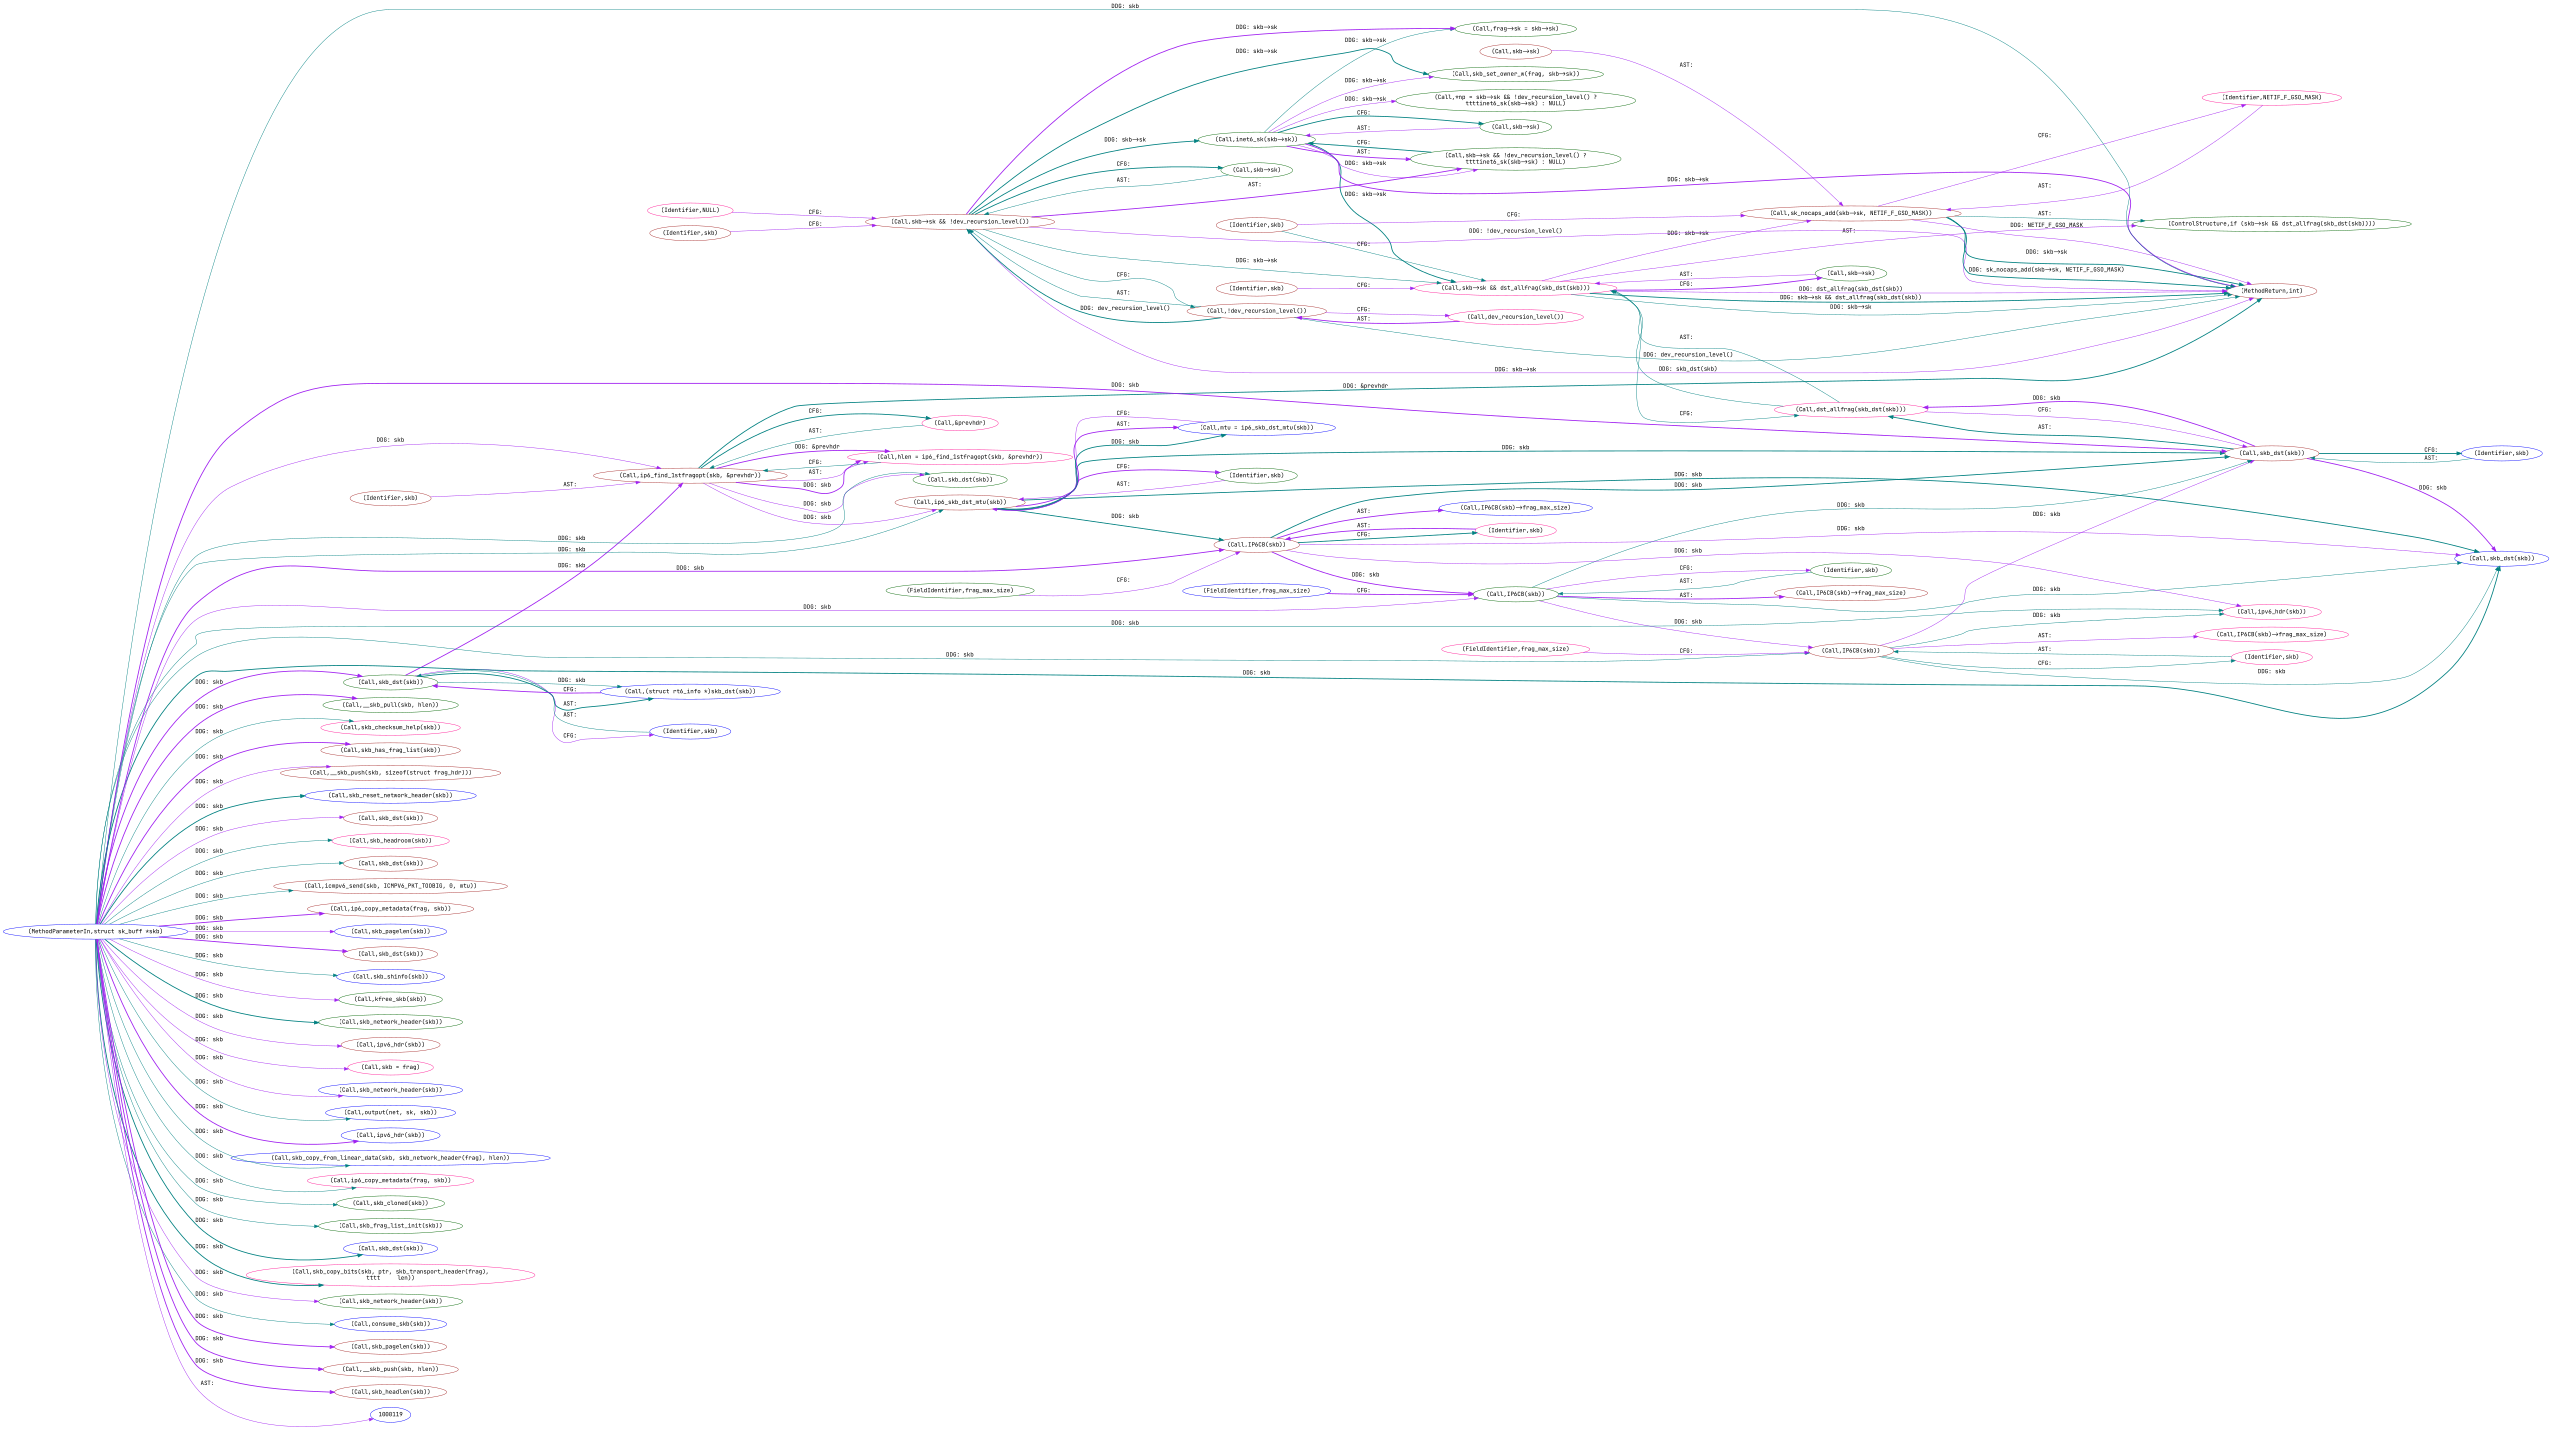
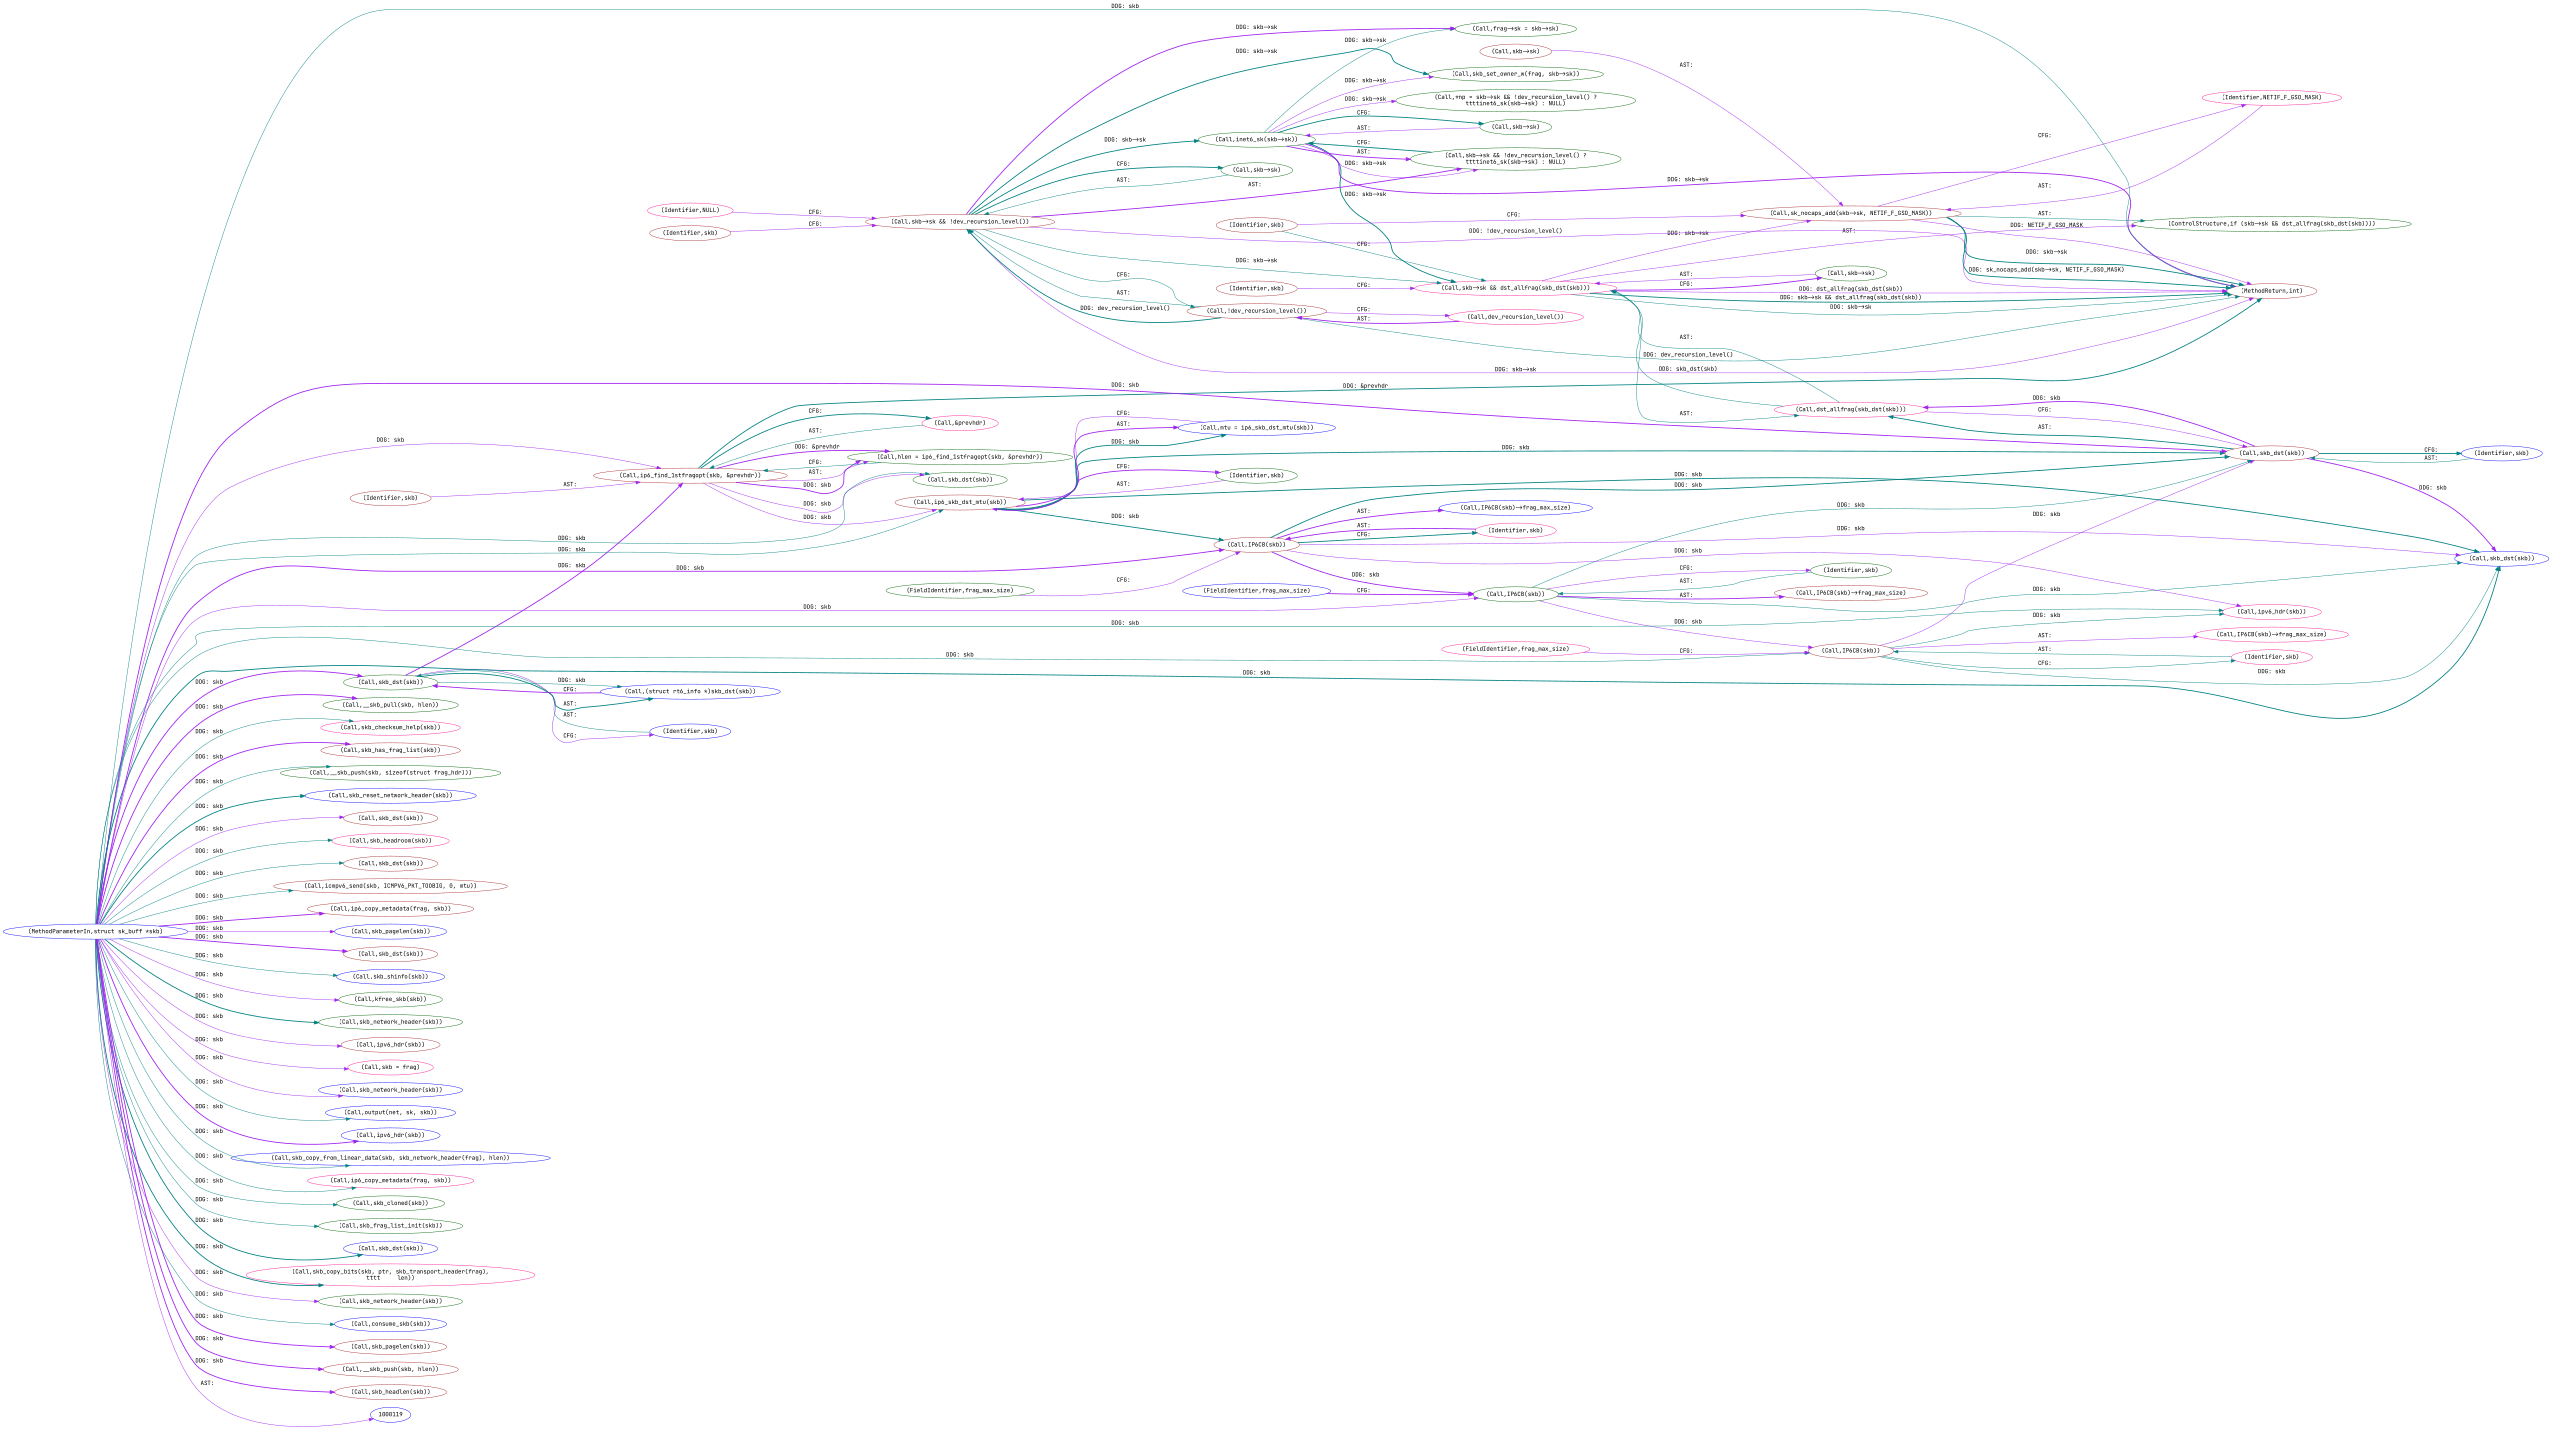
(1688, 414) -> (1688, 414)
(960, 457) -> (960, 457)
(391, 773) -> (391, 773)
(189, 807) -> (189, 807)
